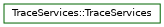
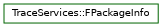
(82, 14) -> (81, 14)
